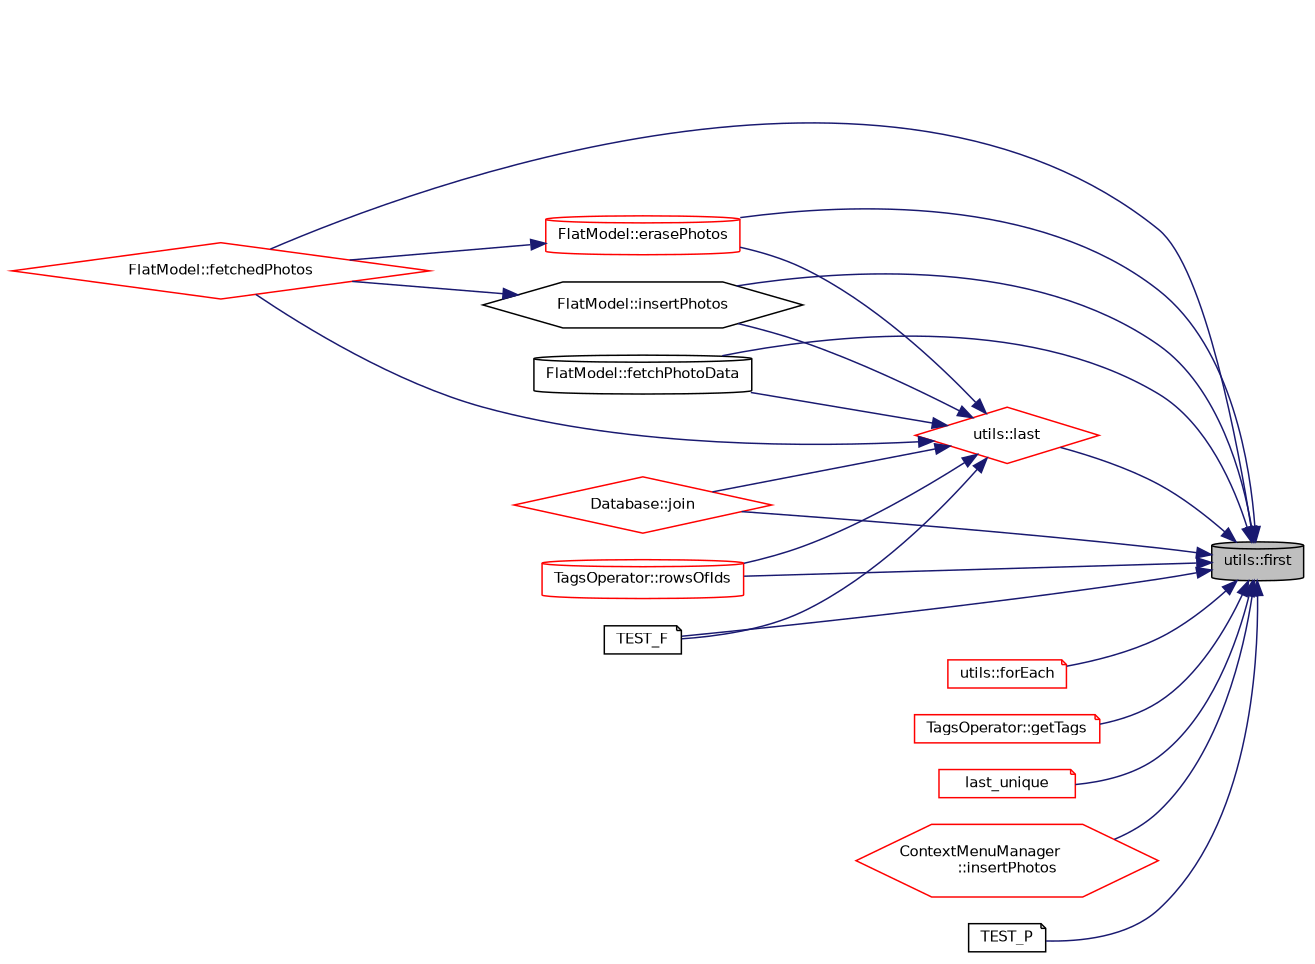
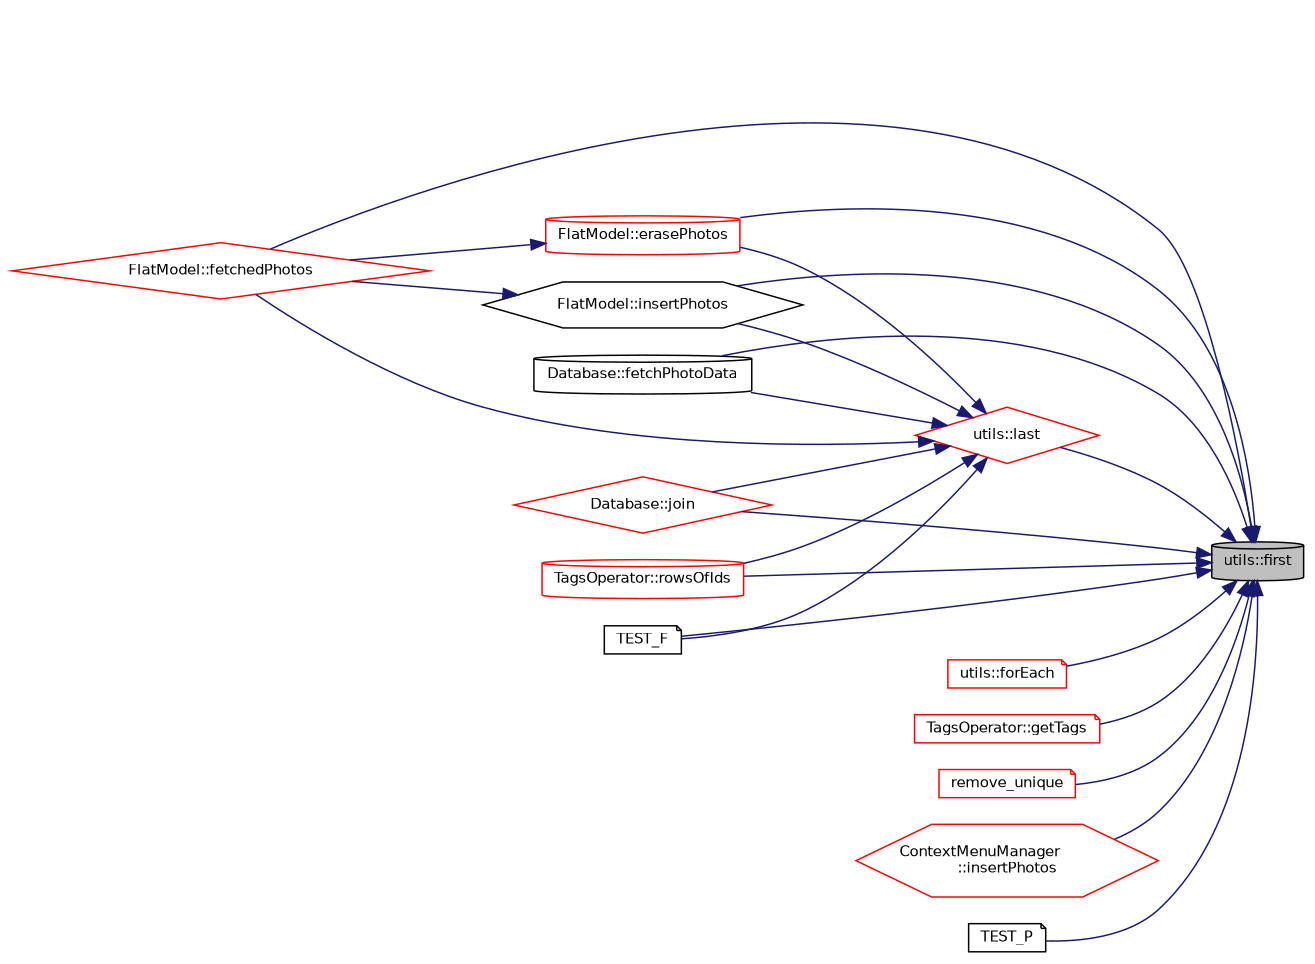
(643, 375) -> (643, 375)
(1007, 784) -> (1007, 784)
